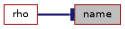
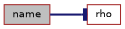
(53, 15) -> (66, 15)
